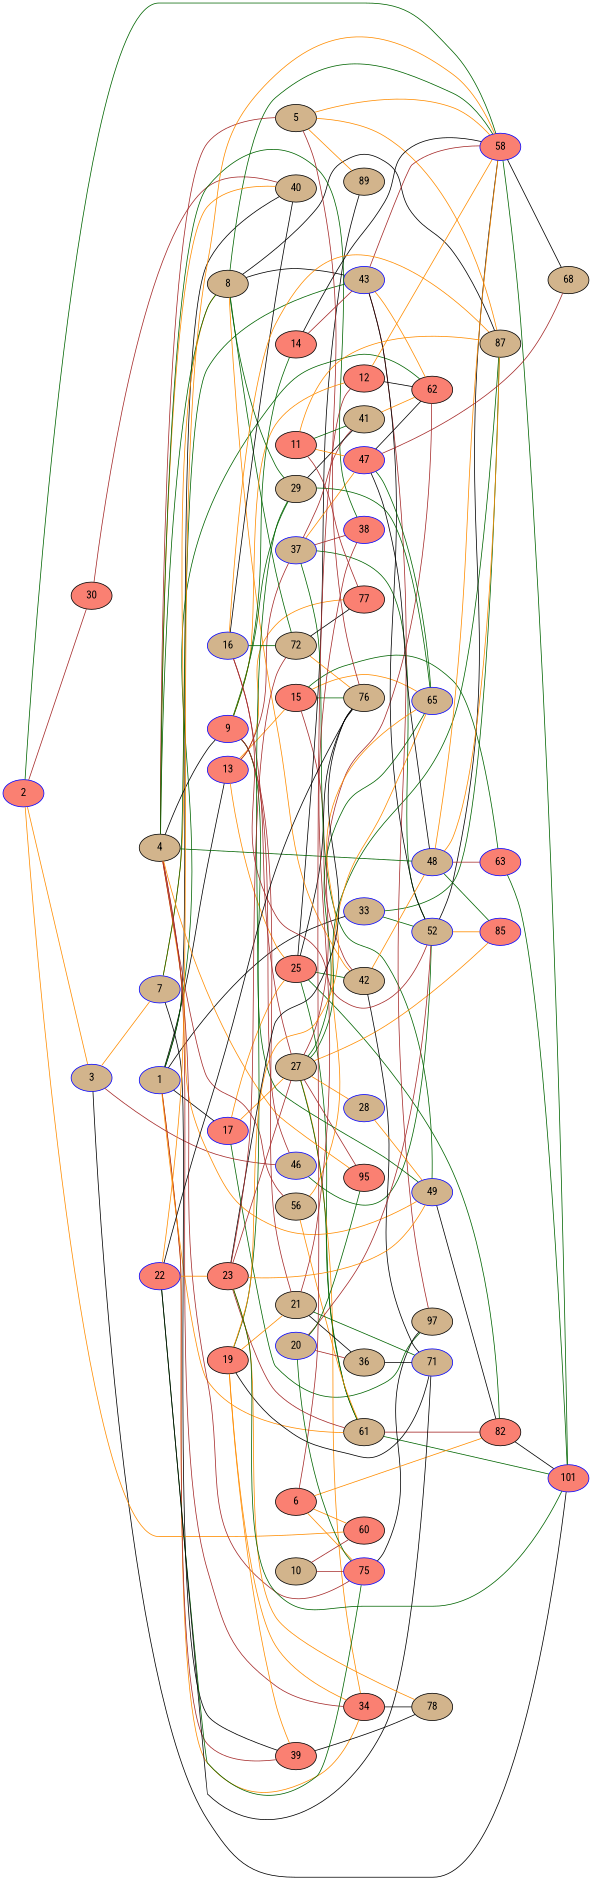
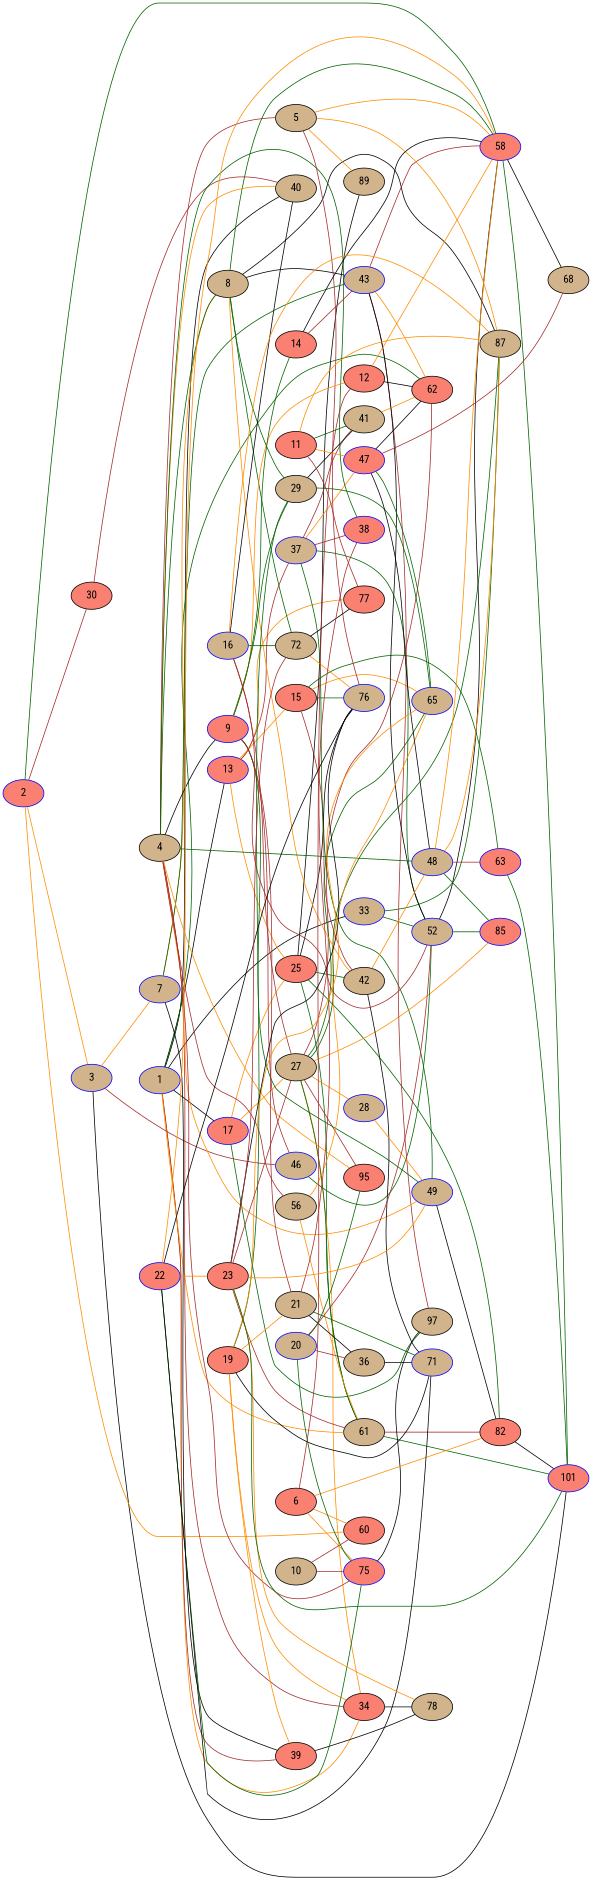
(364, 698) -> (364, 698)
(466, 932) -> (466, 932)
